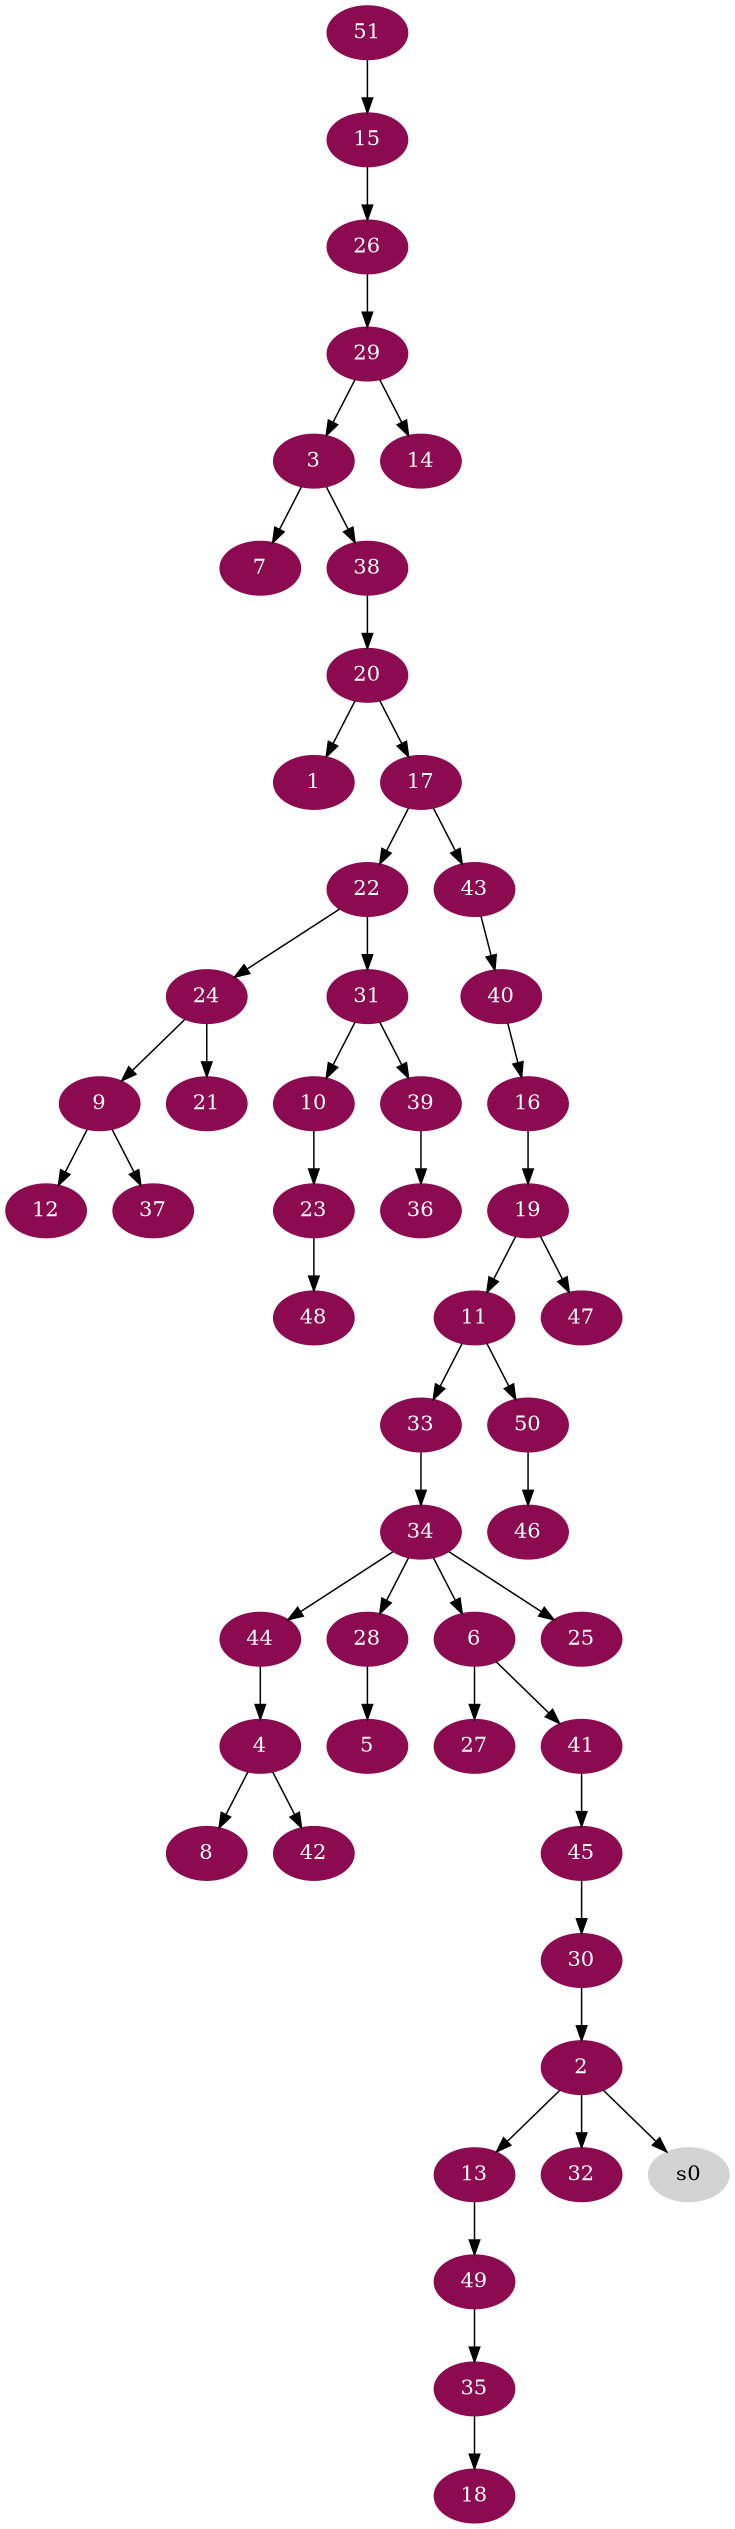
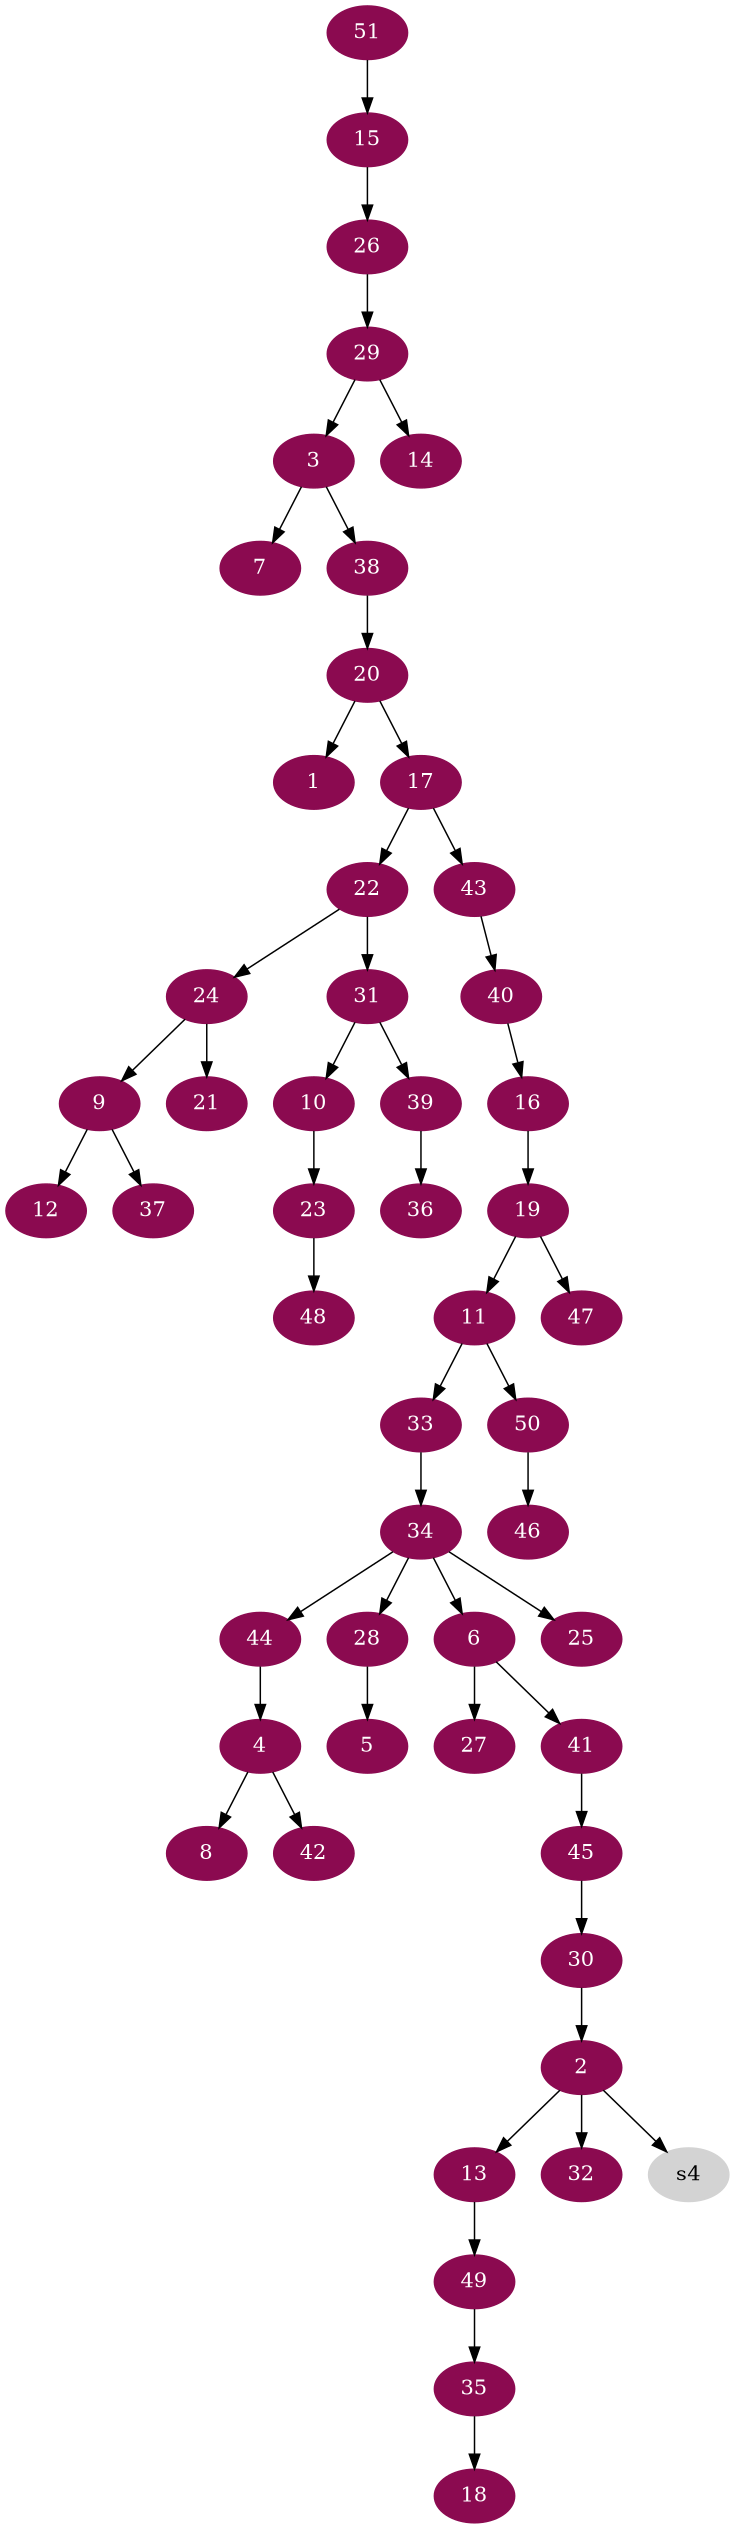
(689, 2175) -> (689, 2175)
